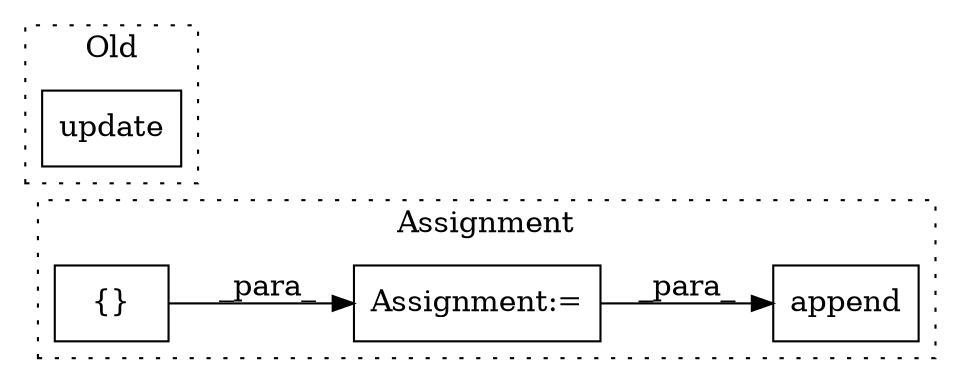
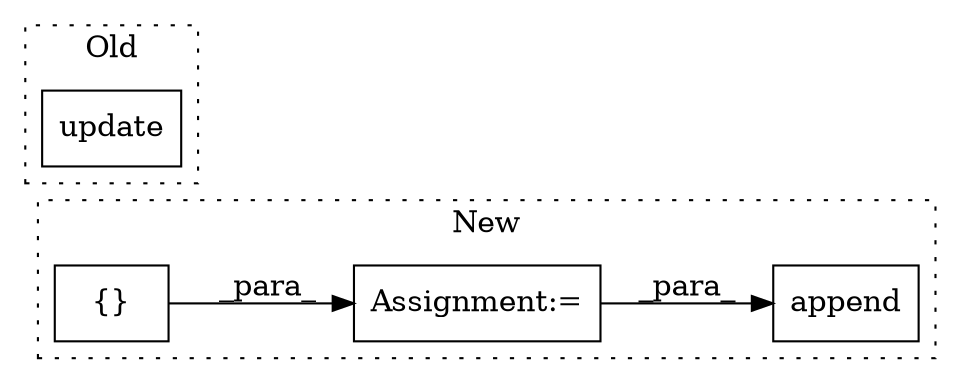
(487, 224) -> (487, 224)
